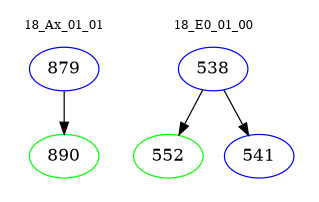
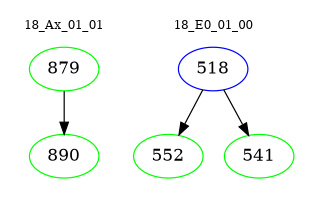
(64, 69) -> (64, 69)
(213, 69) -> (213, 69)
(259, 156) -> (259, 156)
